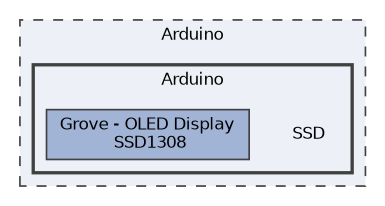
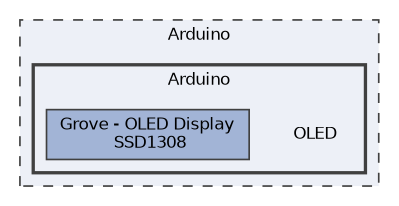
(309, 135) -> (316, 135)
